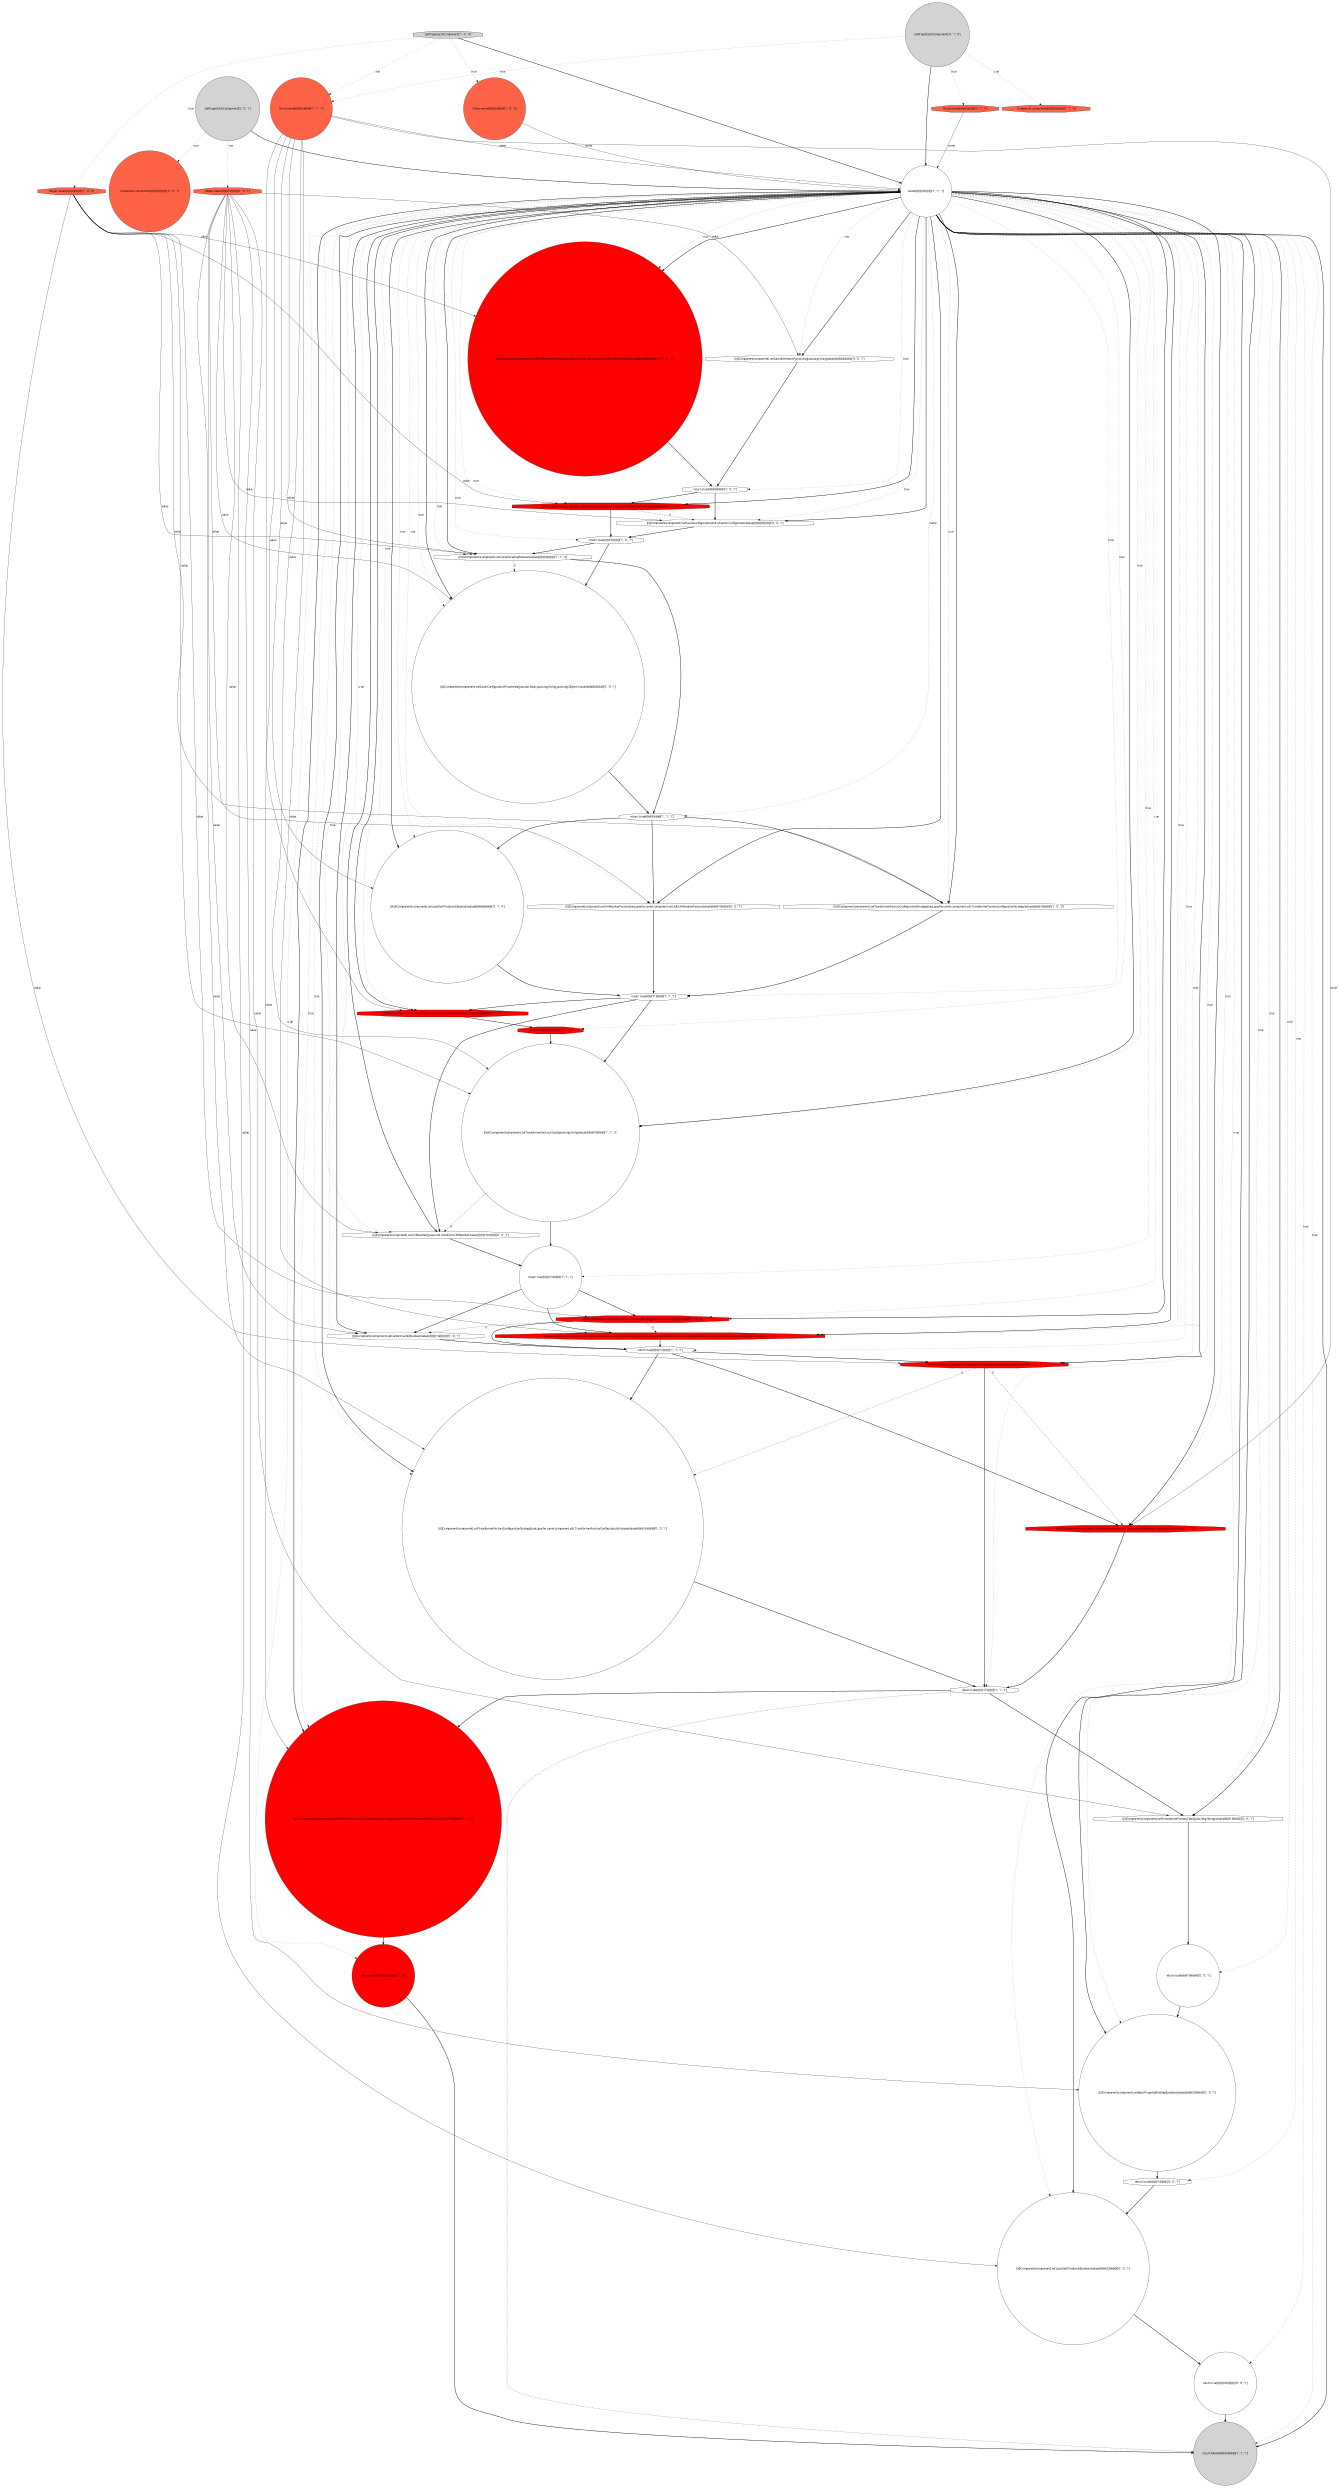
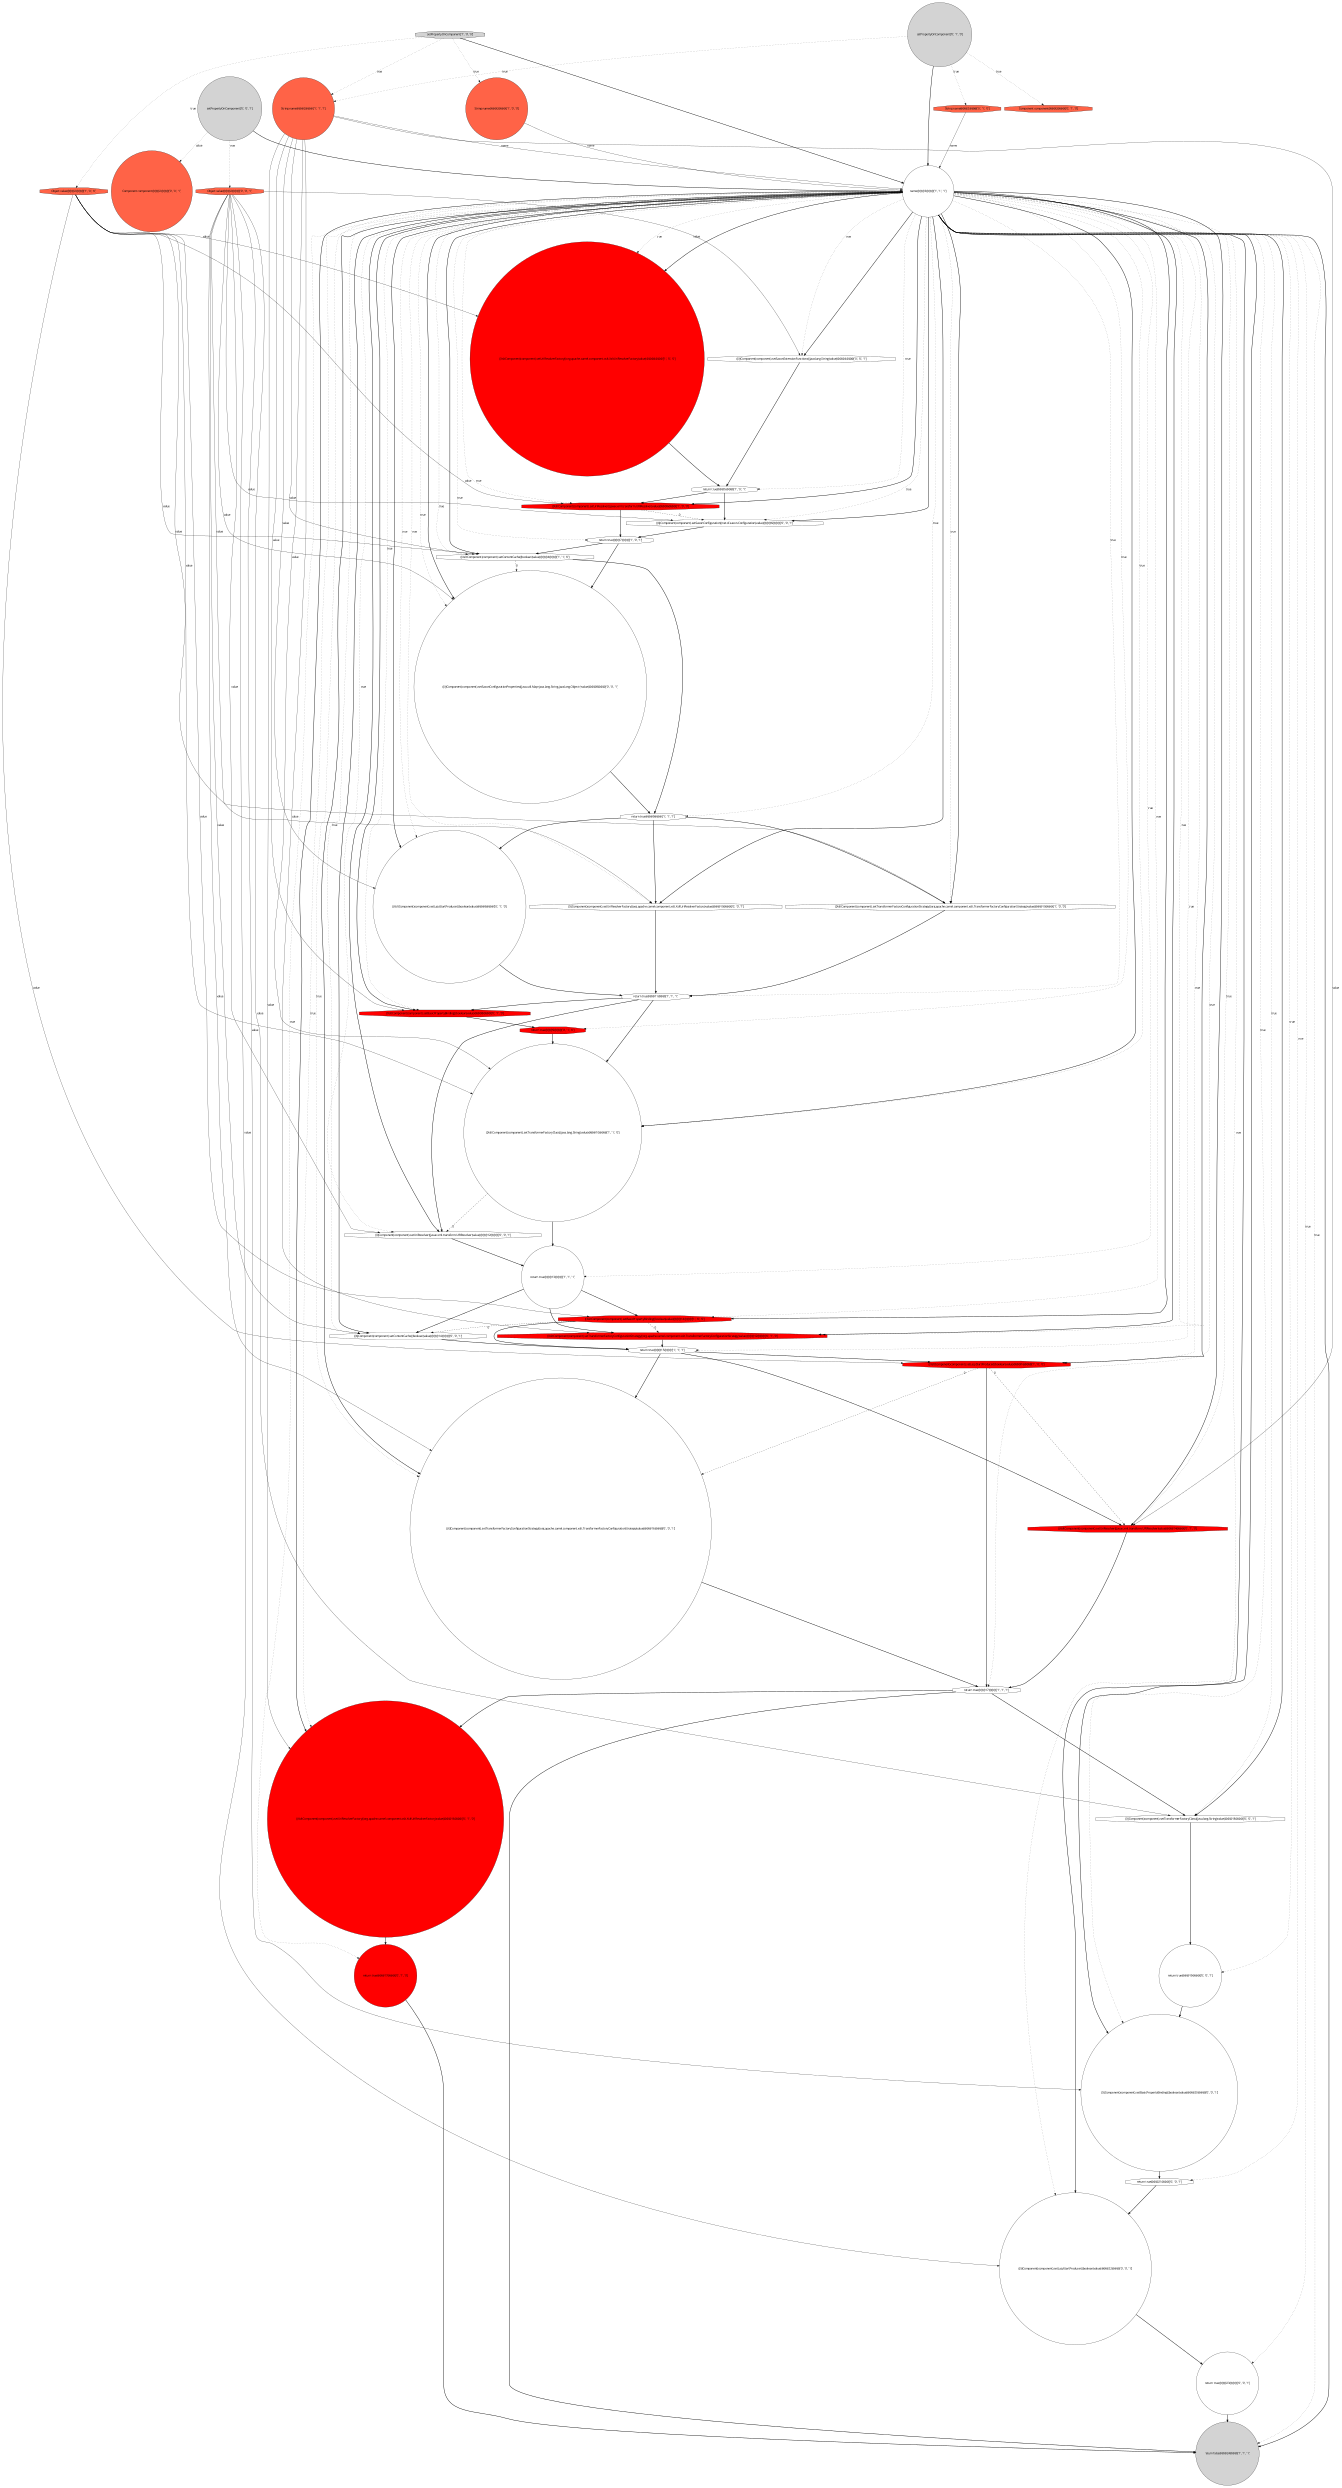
(196, 146) -> (199, 146)
(933, 523) -> (936, 523)
(507, 2205) -> (509, 2205)
